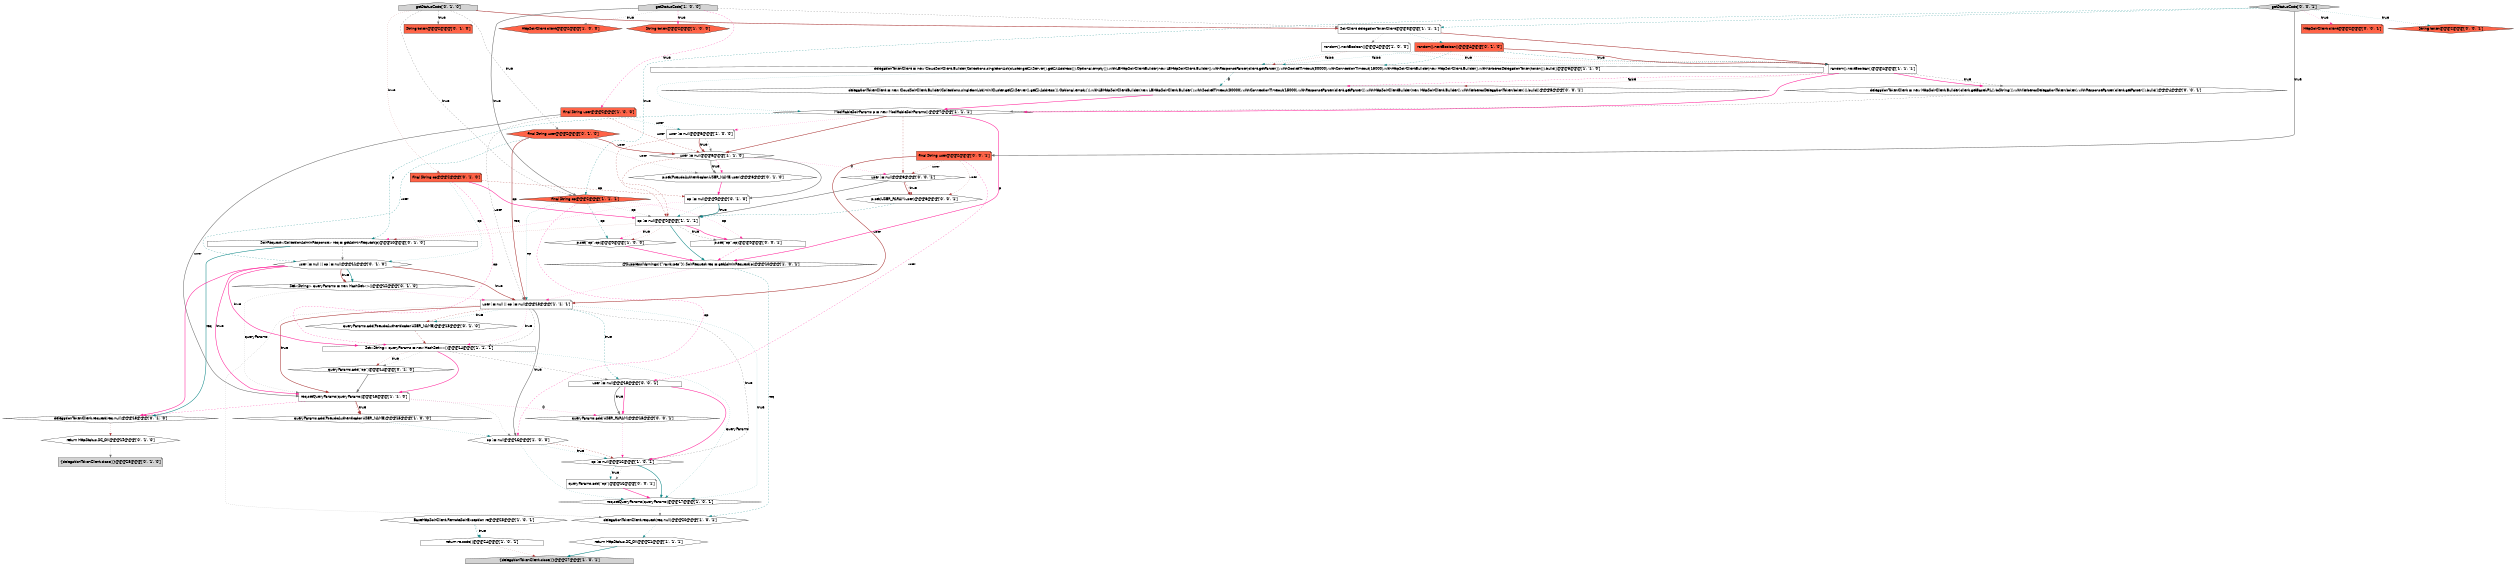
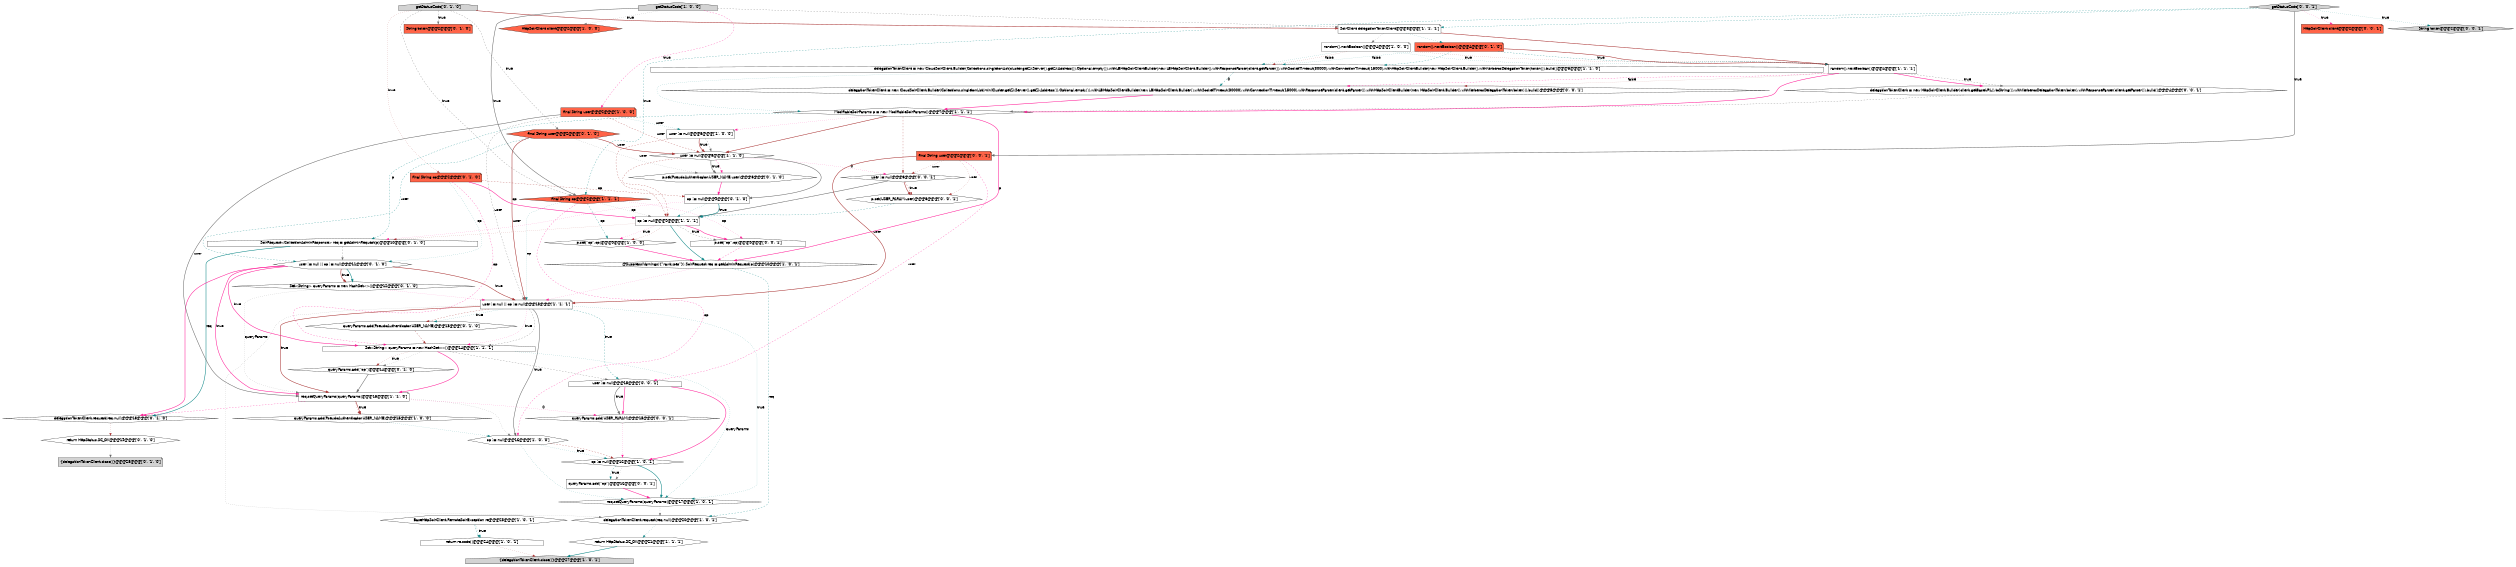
(678, 29) -> none
(2451, 29) -> (2451, 29)
(517, 221) -> (517, 221)
(735, 358) -> none
